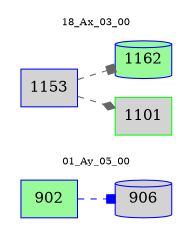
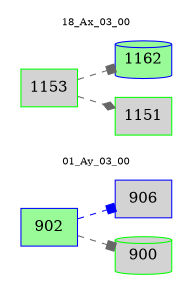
(49, 88) -> (49, 88)
(143, 116) -> (143, 116)
(96, 162) -> (96, 162)
(143, 199) -> (143, 199)
none -> (143, 256)
